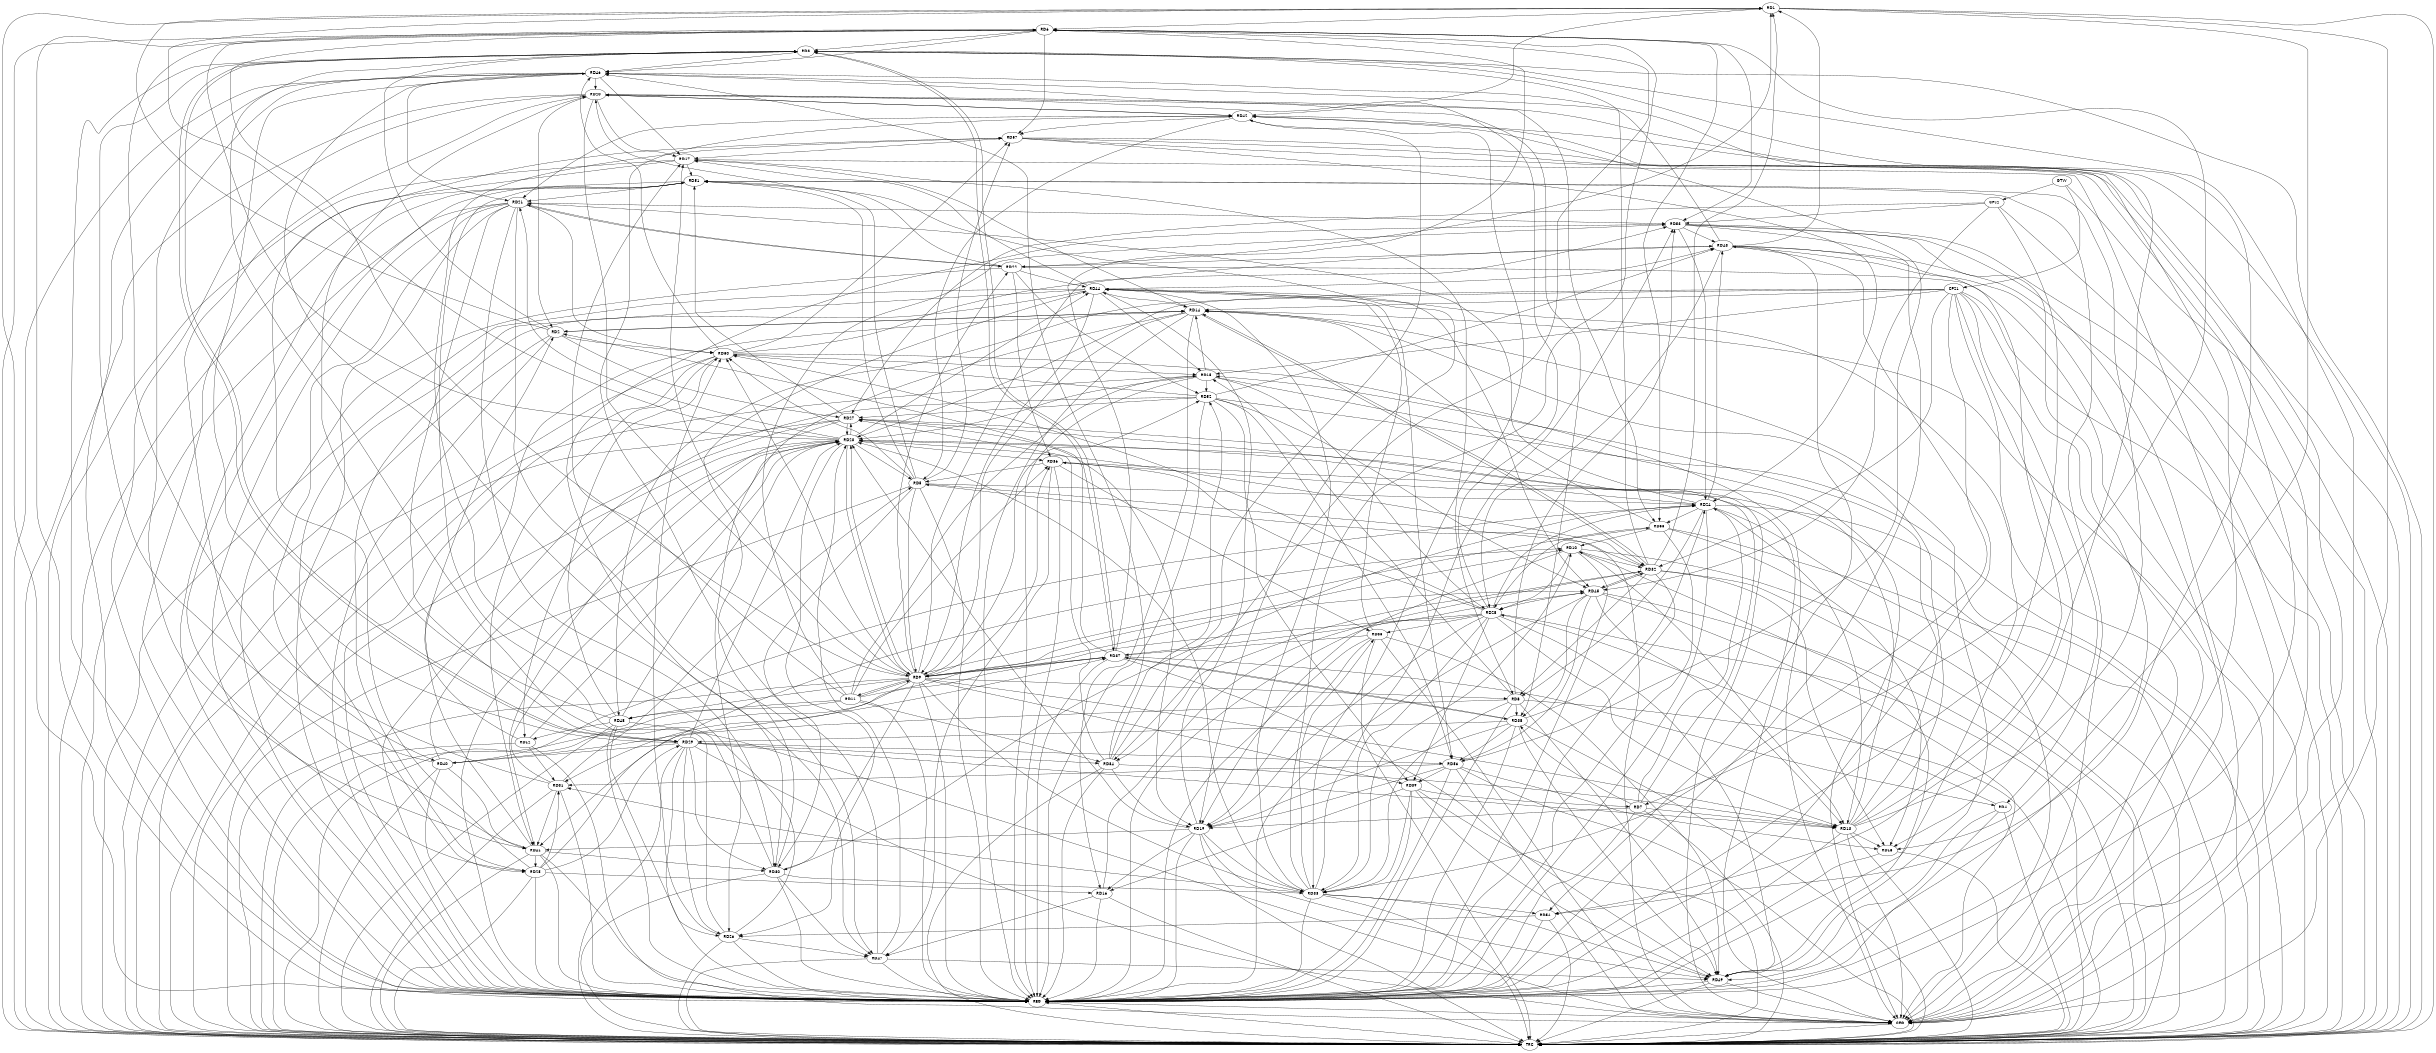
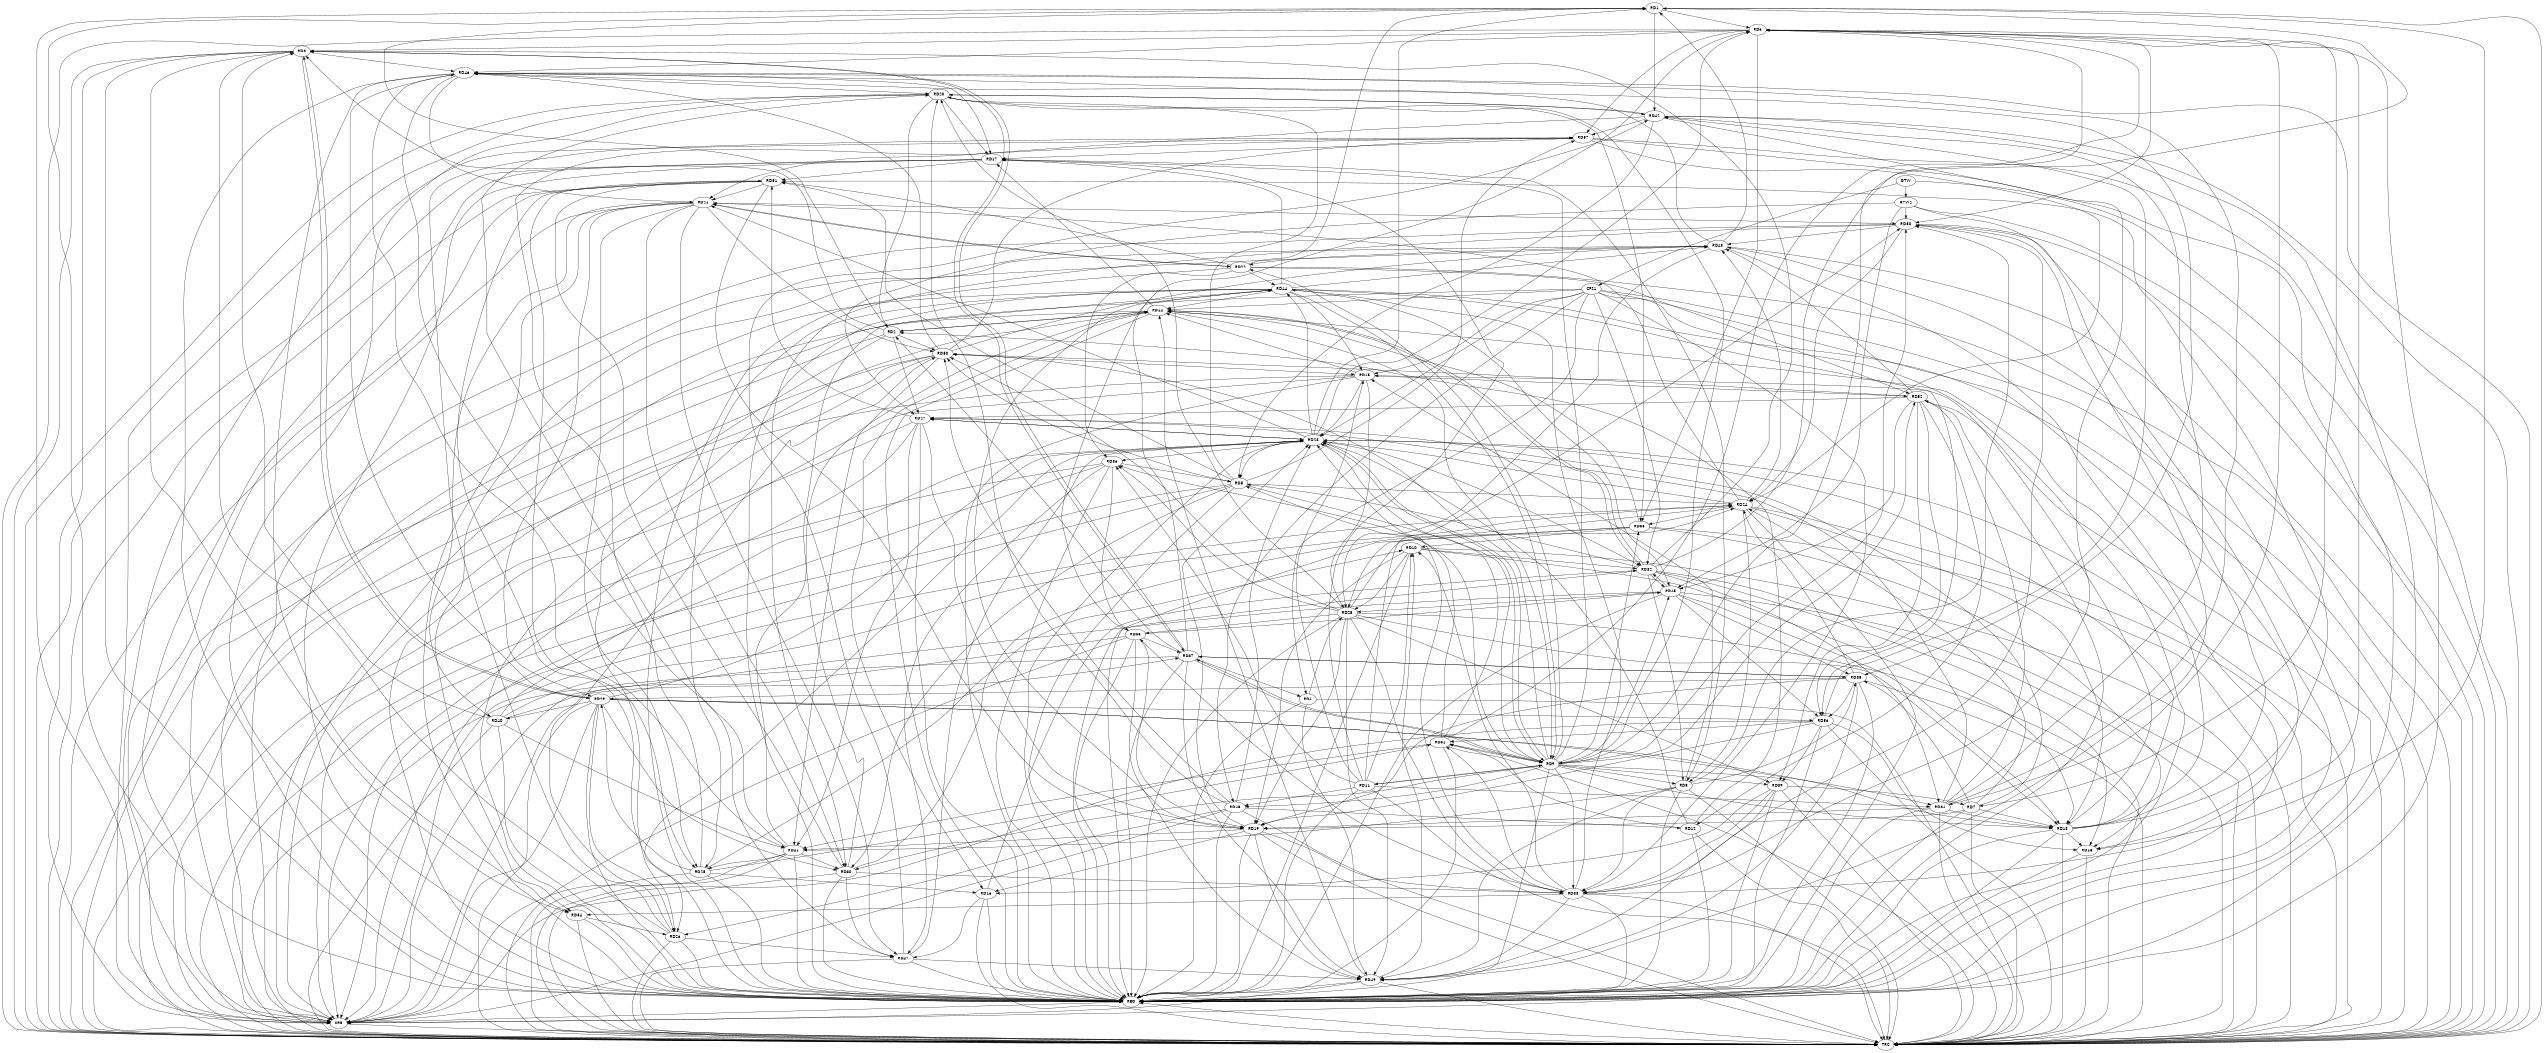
(1994, 203) -> (1906, 203)
(1342, 629) -> (1389, 616)
(1204, 639) -> (1494, 754)
